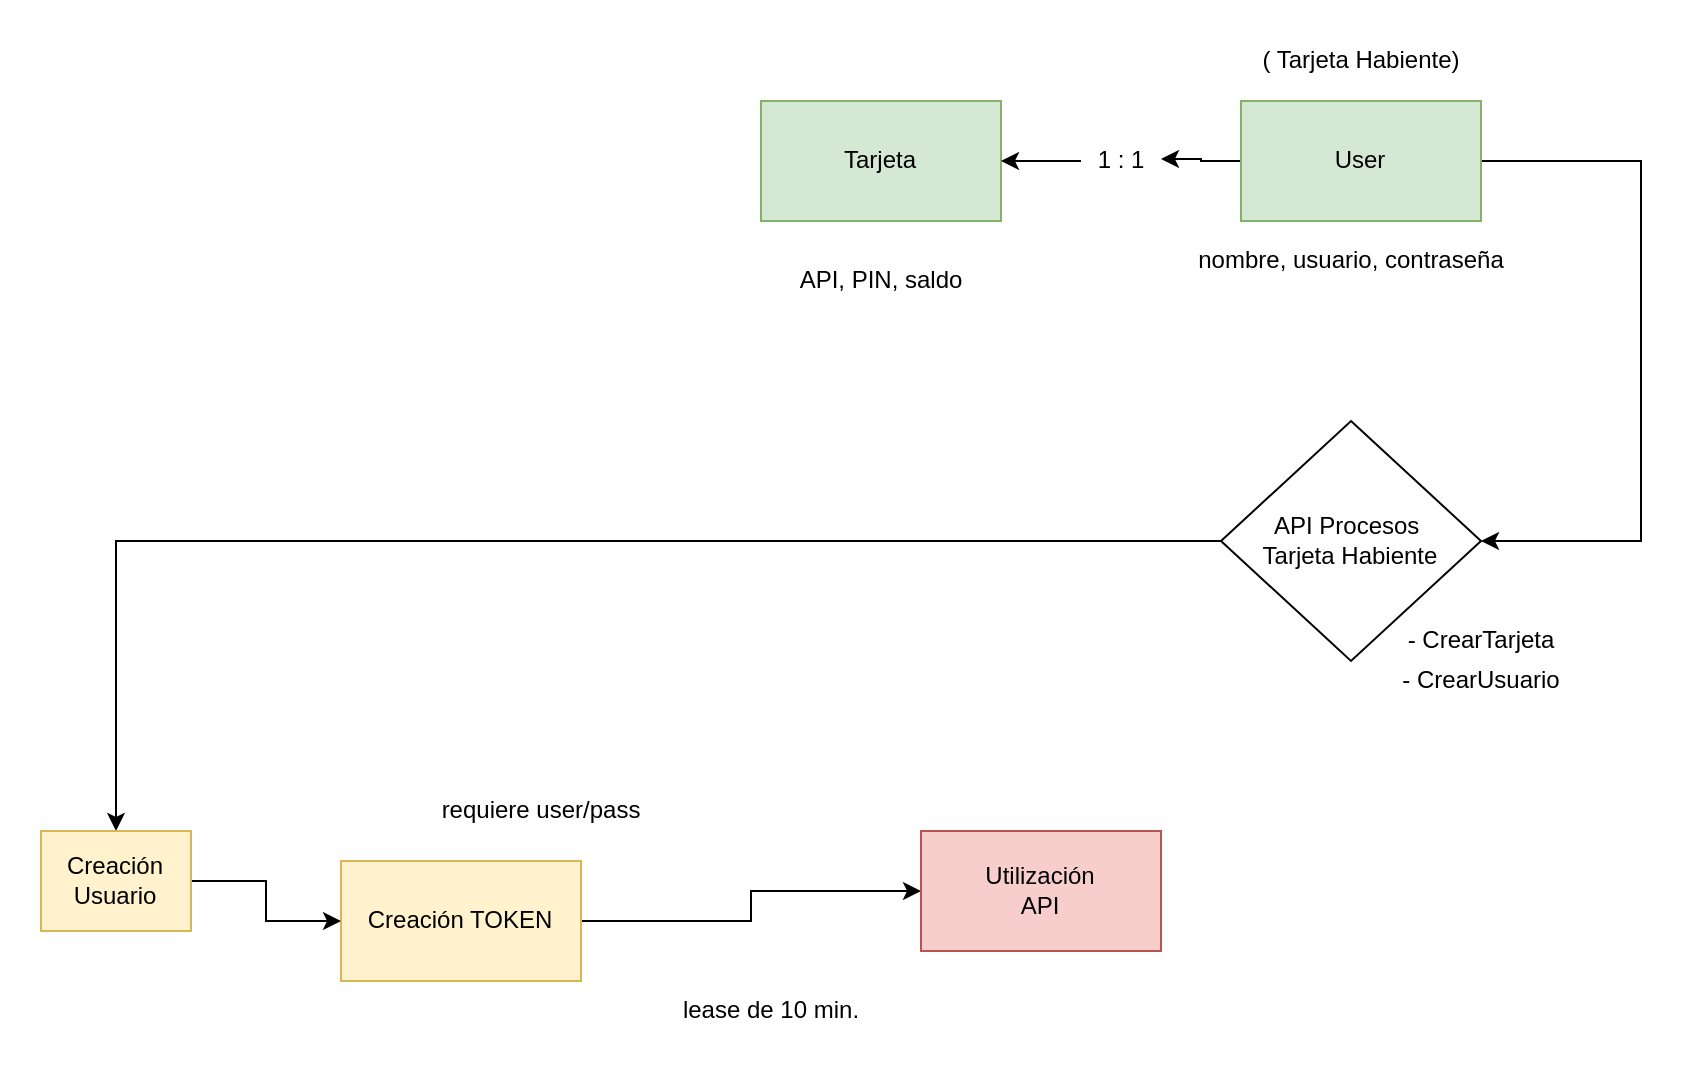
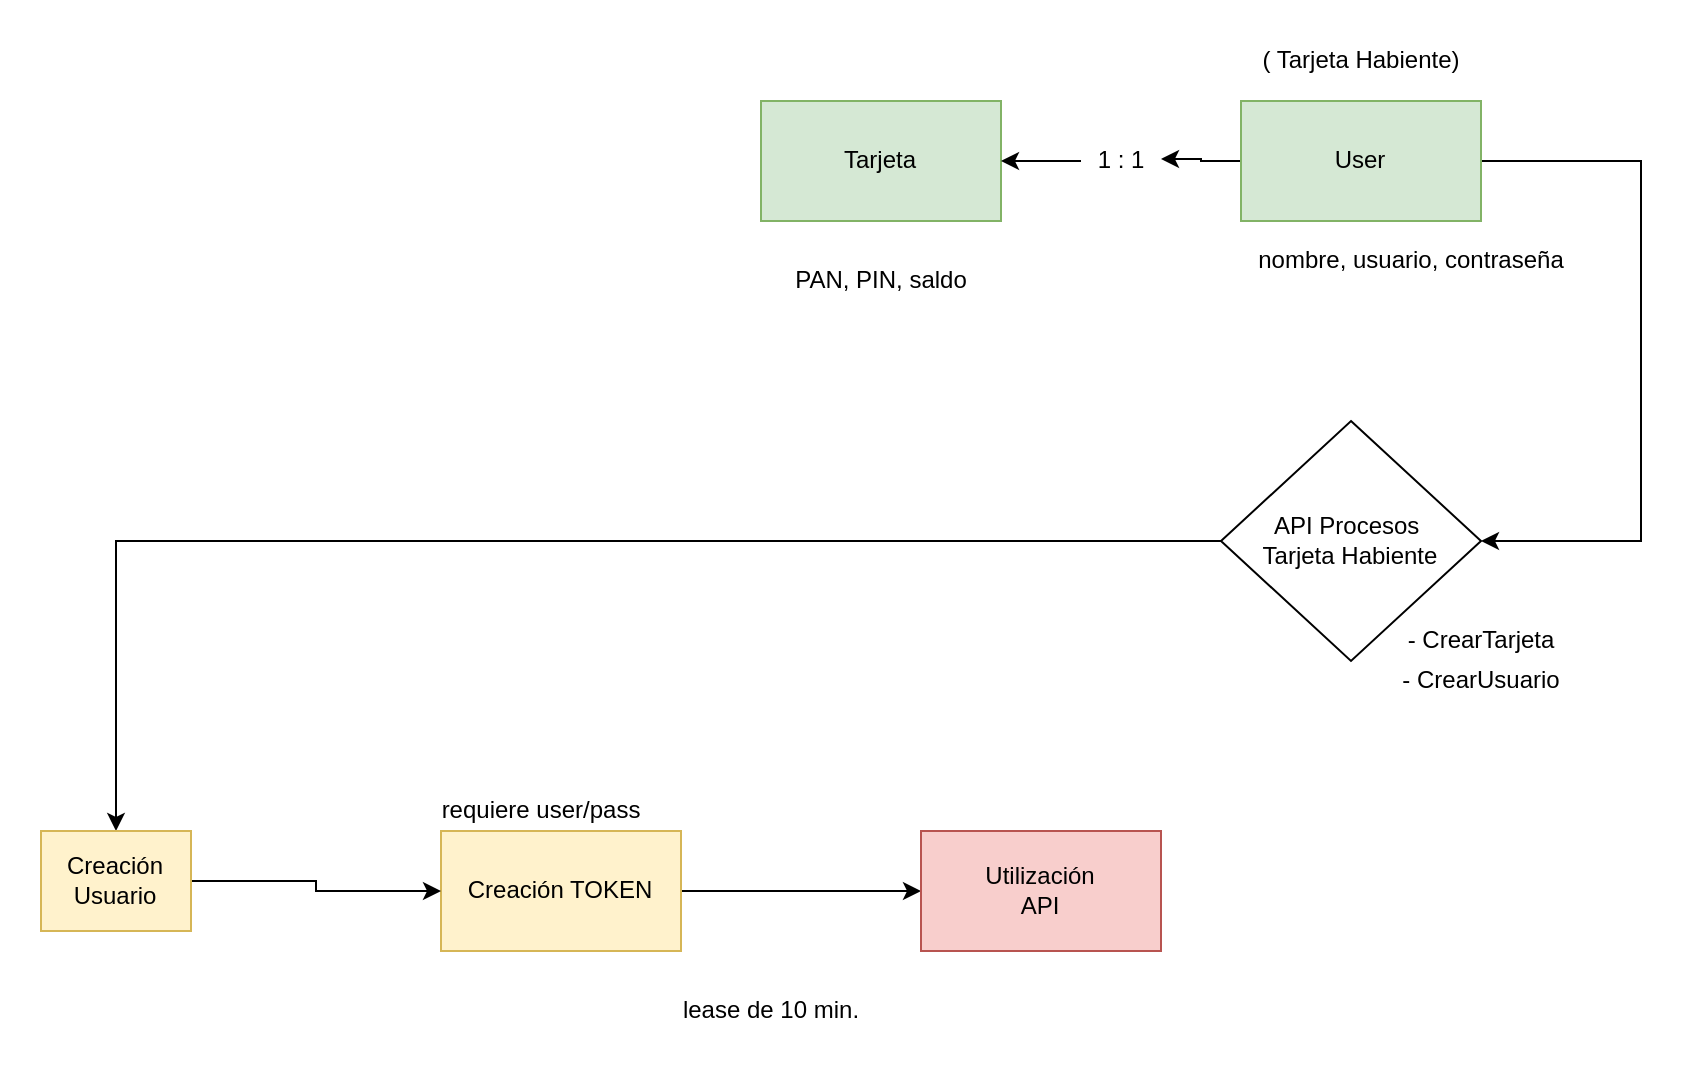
(1351, 261) -> (1411, 261)
(882, 281) -> (882, 281)
(461, 921) -> (561, 891)
